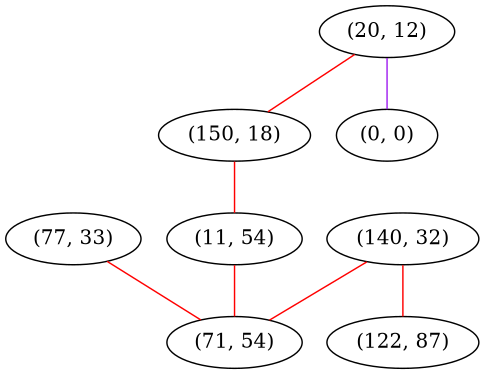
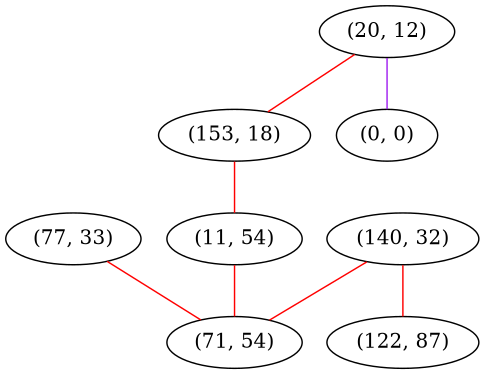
(235, 135) -> (235, 135)
